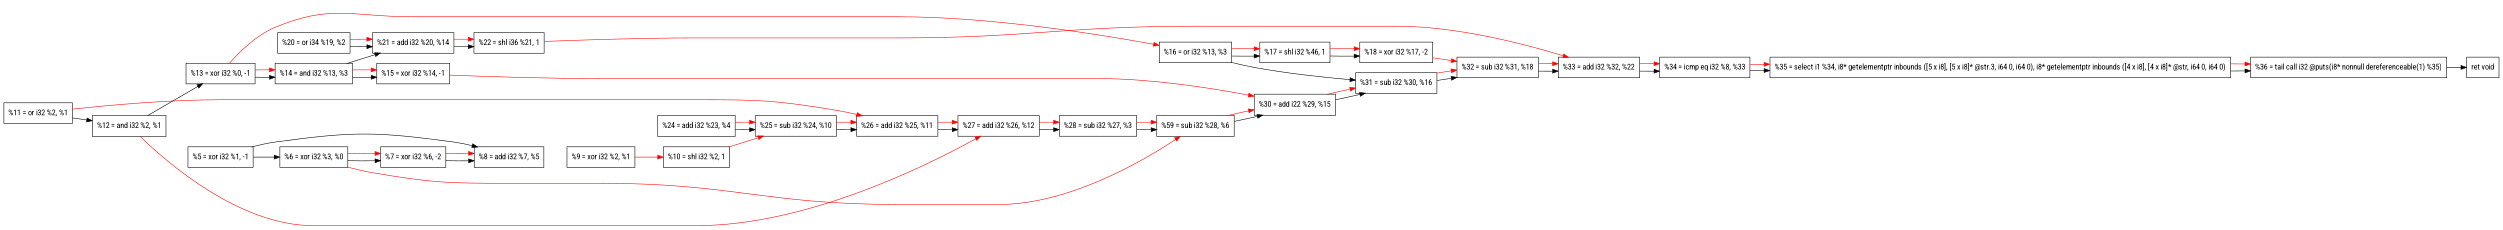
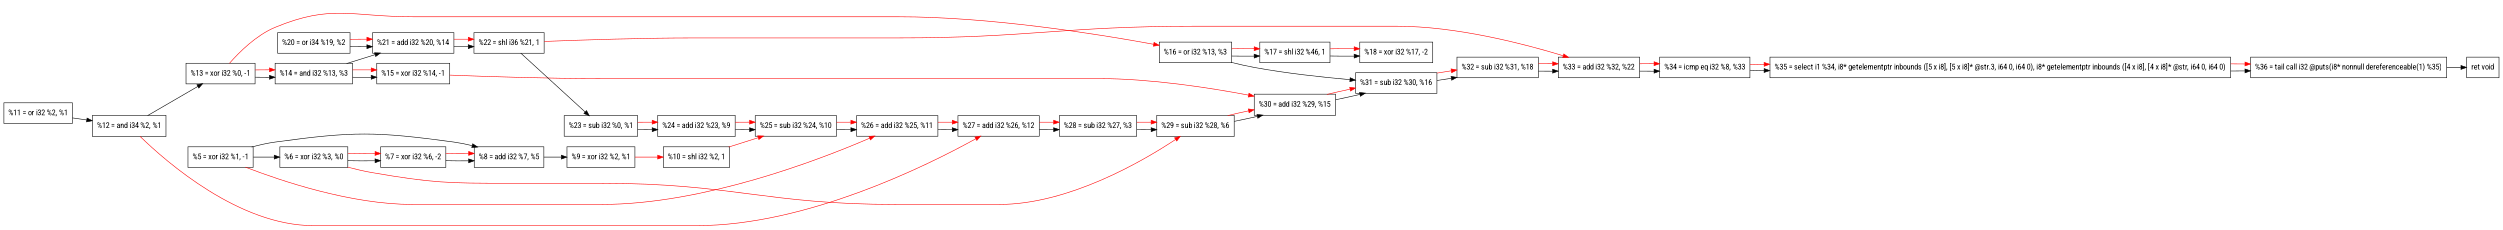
(1442, 59) -> none
(465, 100) -> (560, 204)
(1295, 105) -> (1295, 105)
(129, 126) -> (129, 126)
none -> (601, 126)
(696, 126) -> (696, 126)
(1195, 126) -> (1195, 126)
none -> (553, 157)
